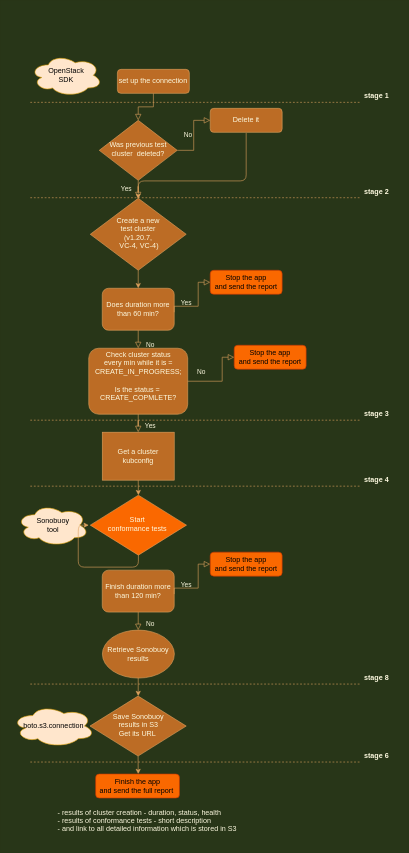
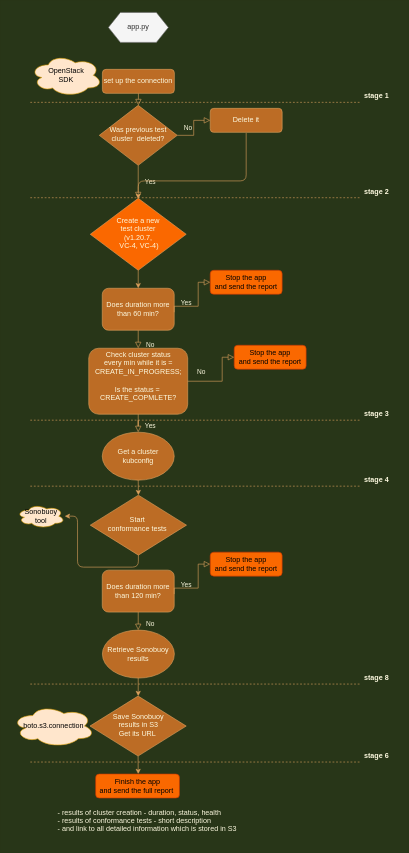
none -> (138, 27)
(153, 81) -> (138, 81)
(138, 150) -> (138, 135)
(138, 234) -> (138, 234)
(138, 456) -> (138, 456)
(53, 525) -> (41, 516)
(138, 525) -> (138, 525)
(138, 591) -> (138, 591)
